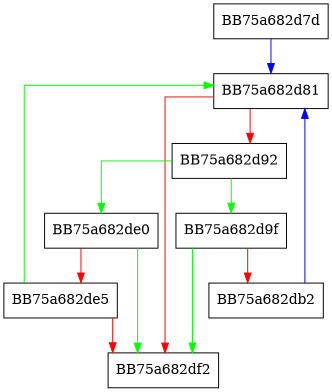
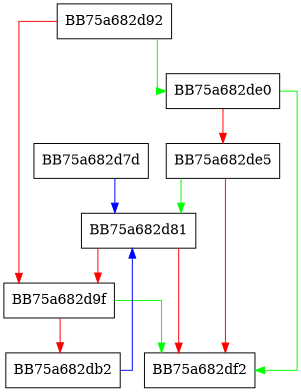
(250, 121) -> (98, 261)
(231, 191) -> (19, 128)
